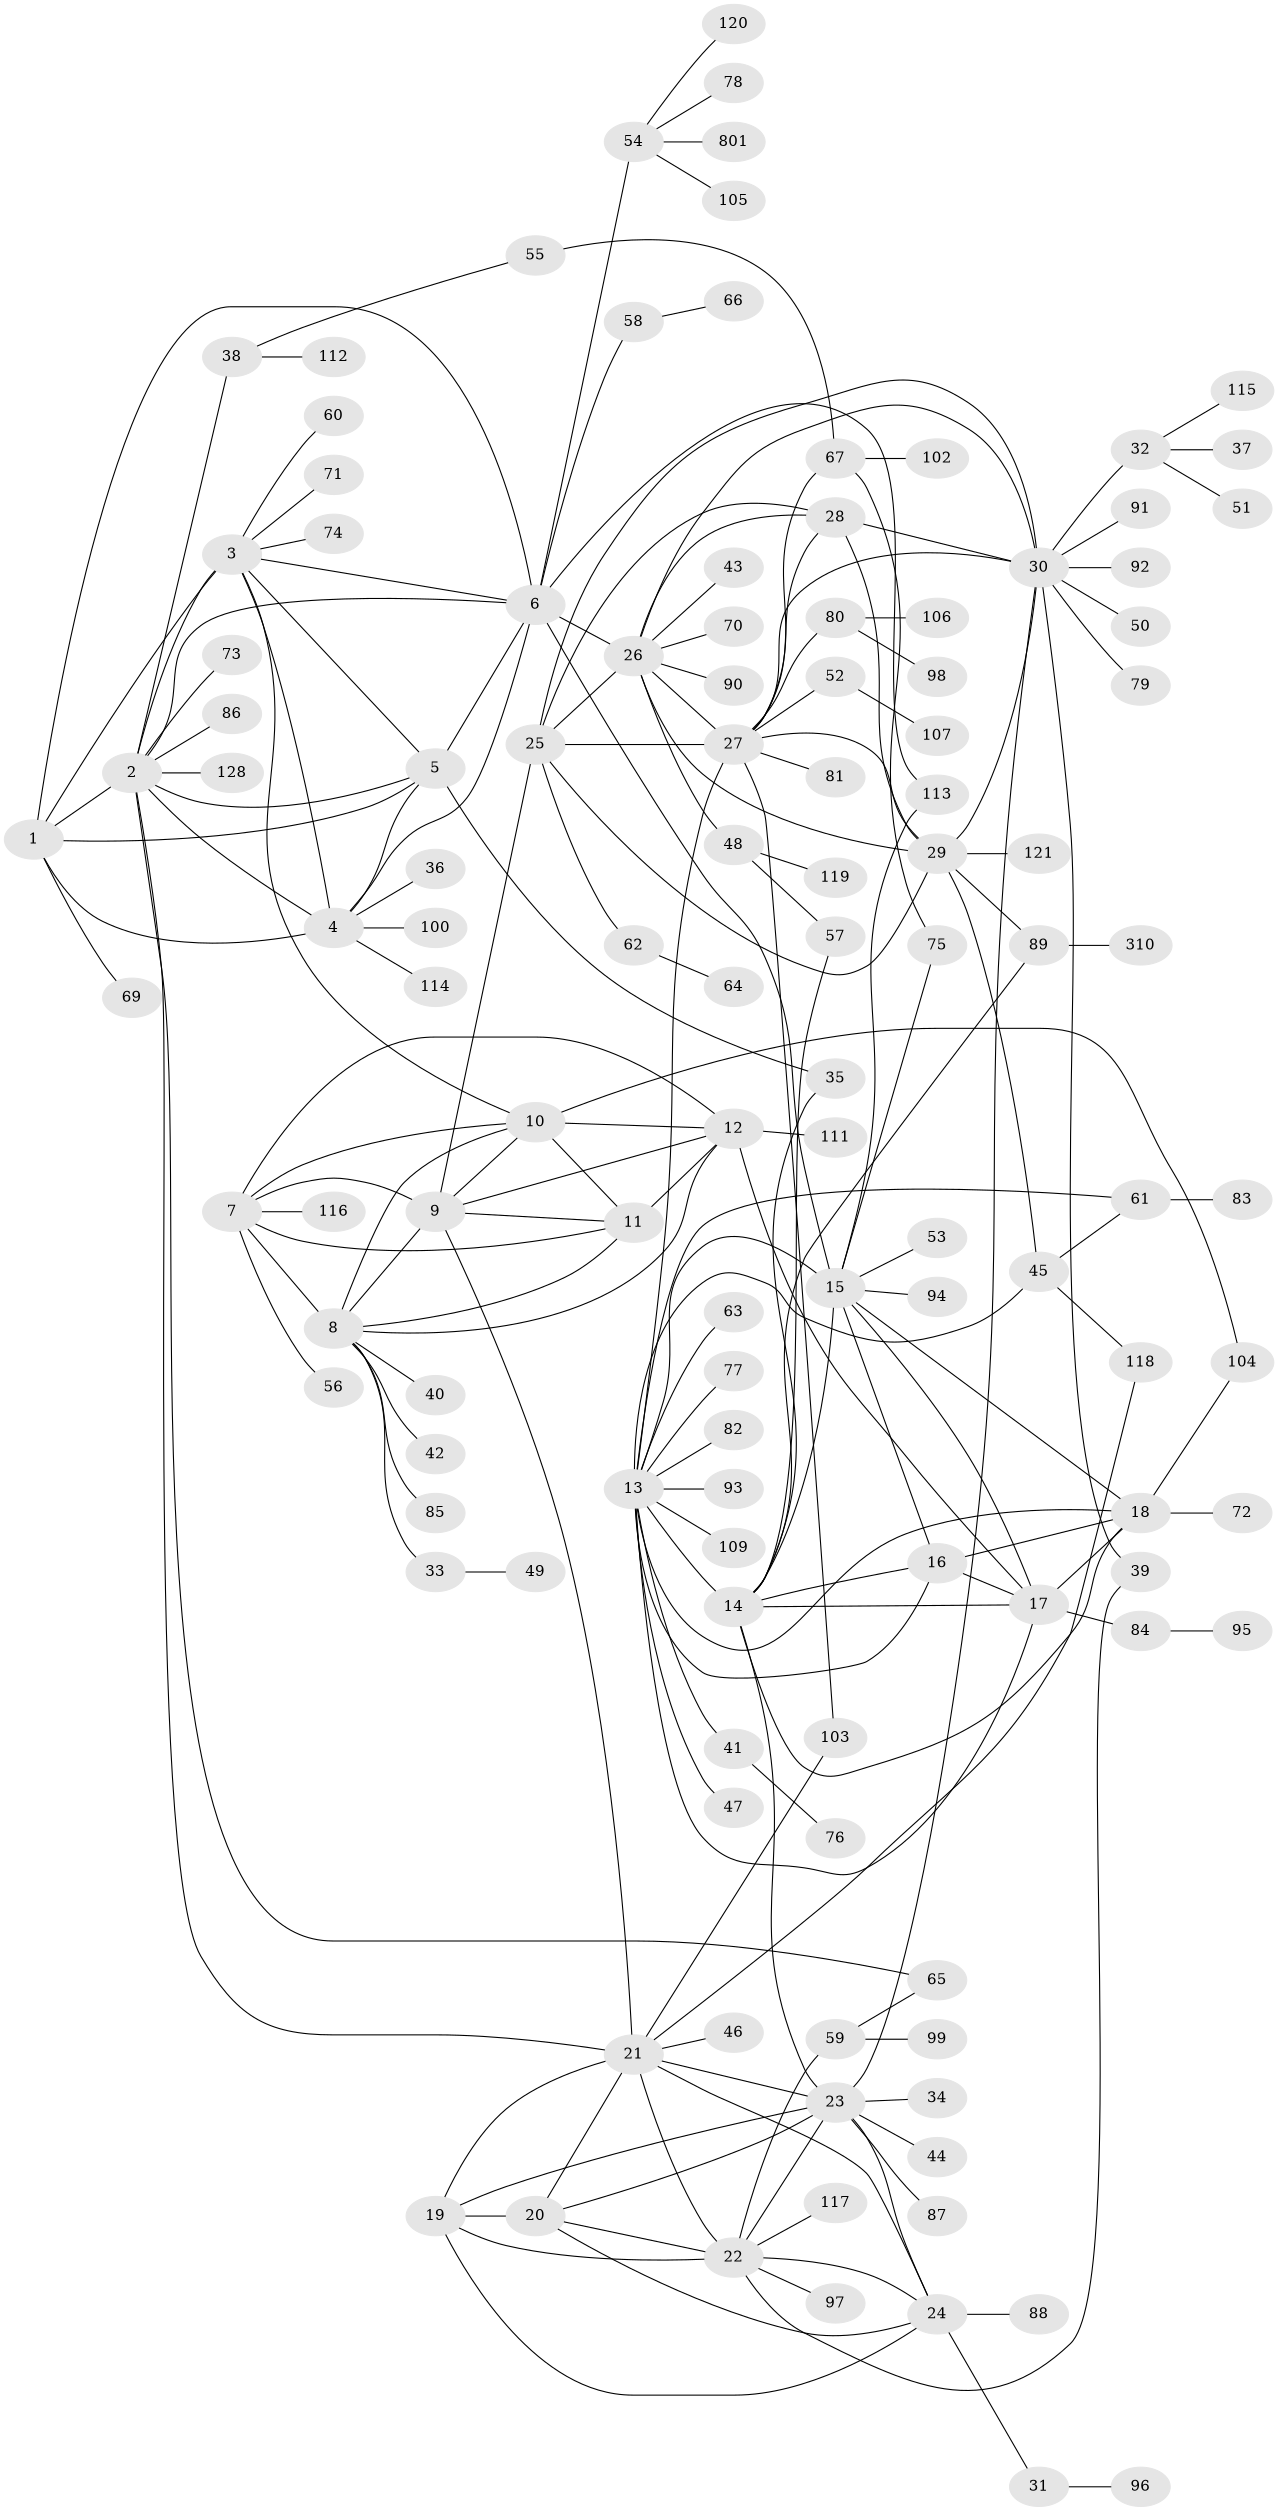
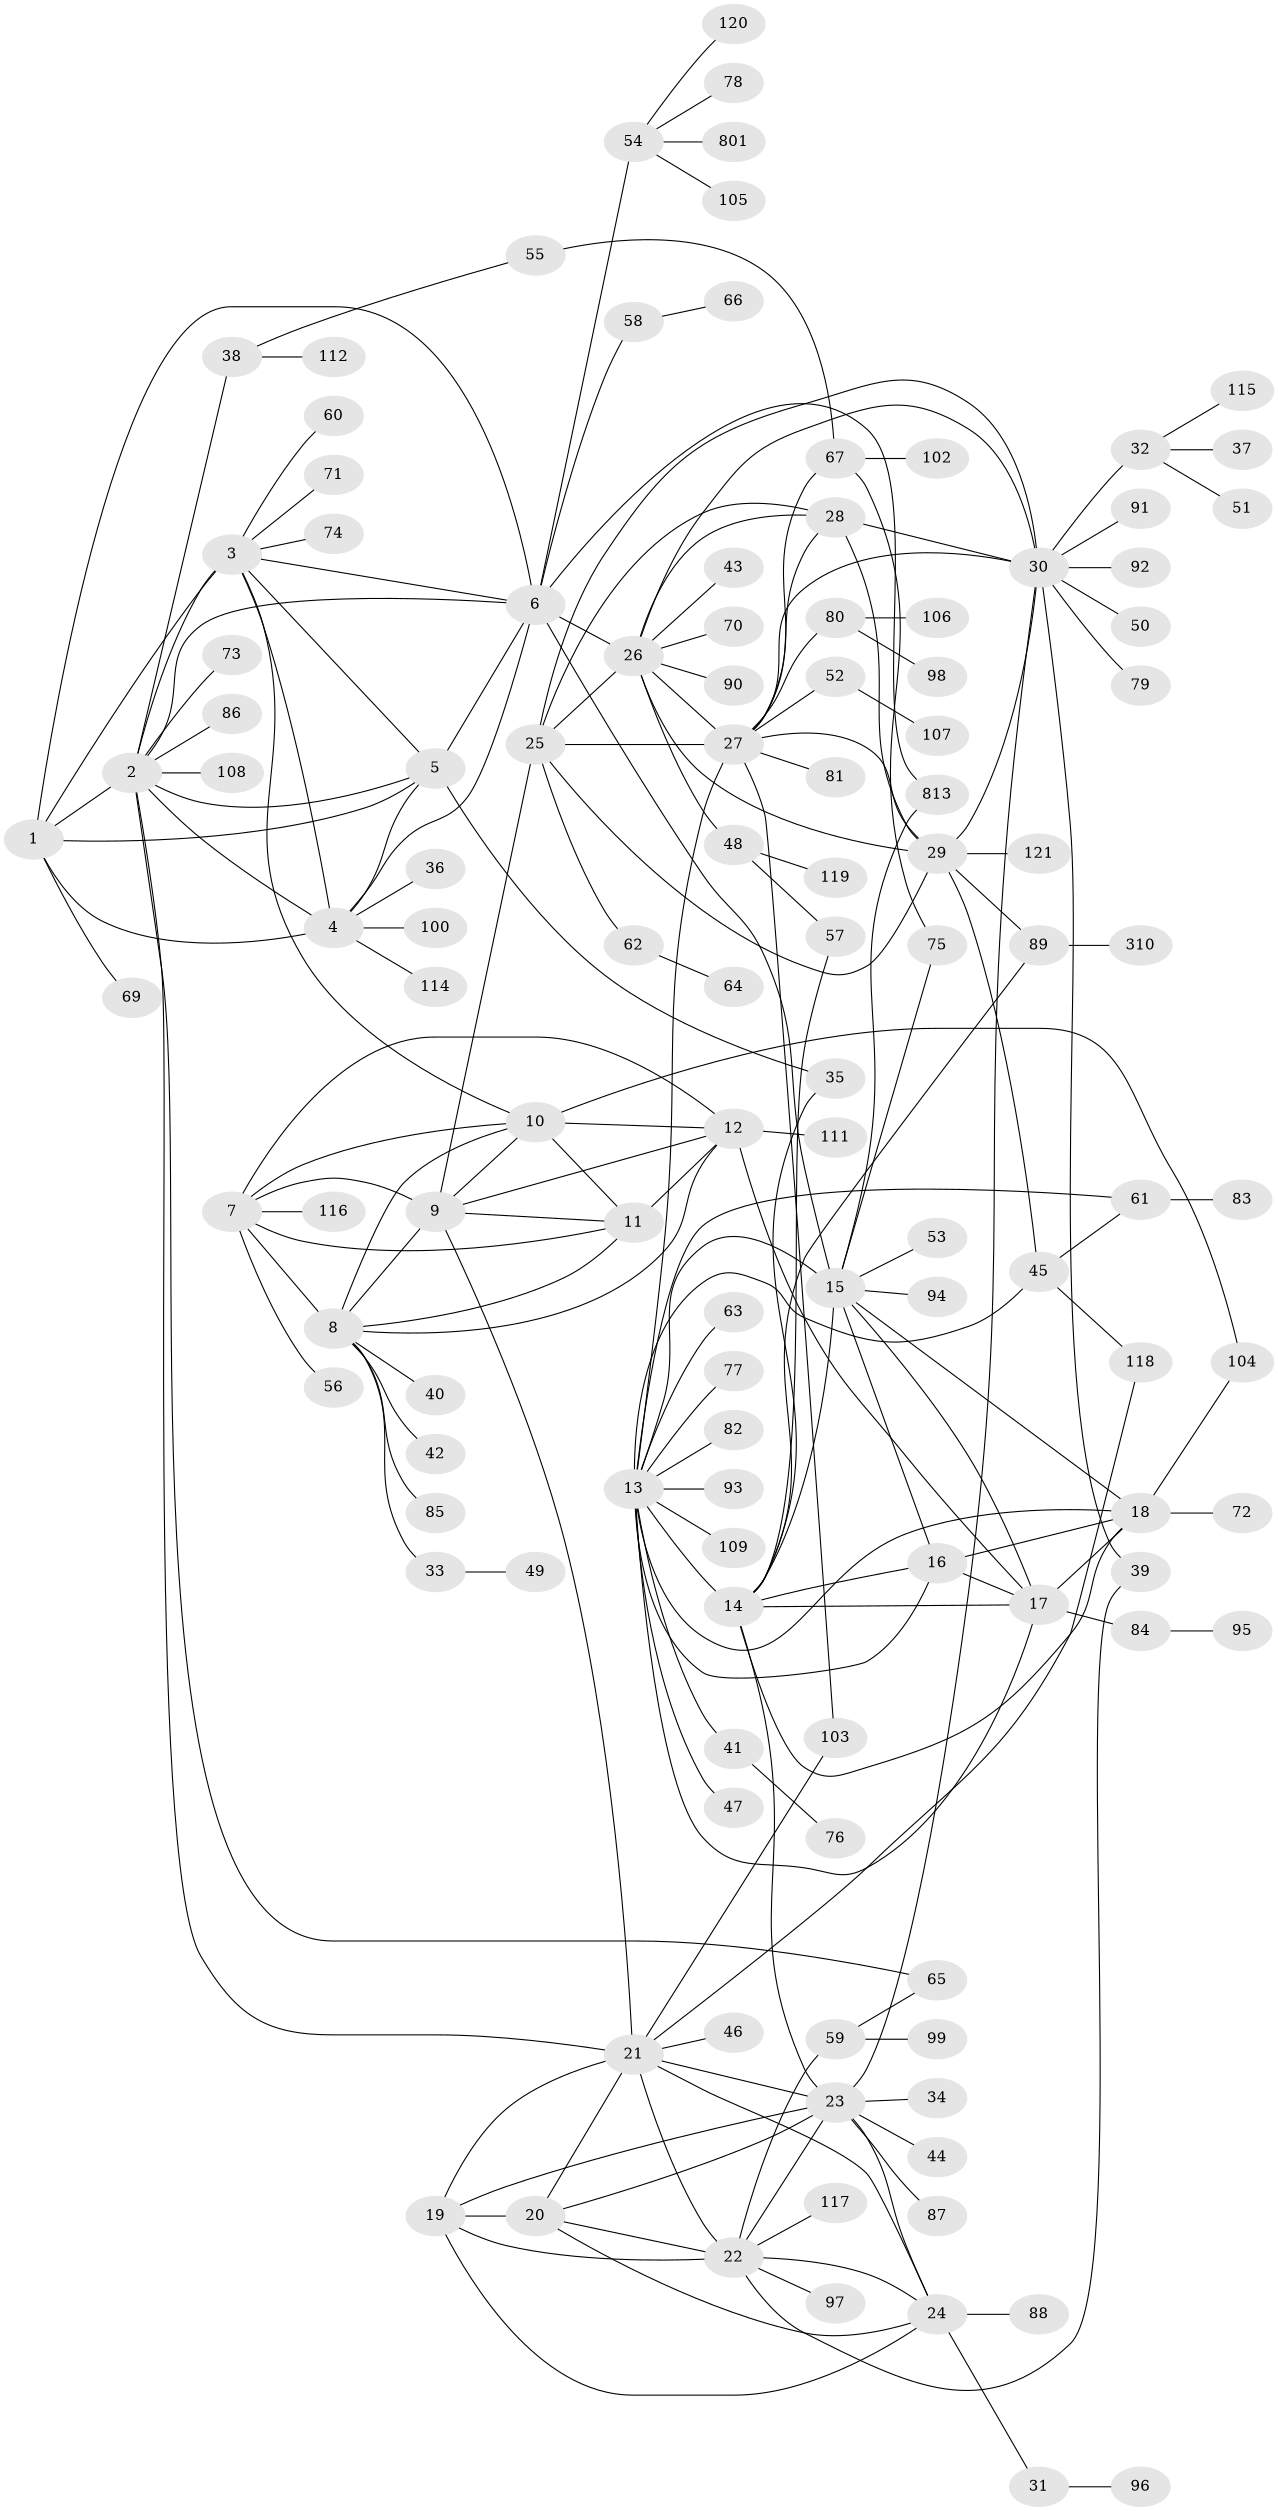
(232, 773) -> (232, 773)
(937, 795) -> (937, 795)
